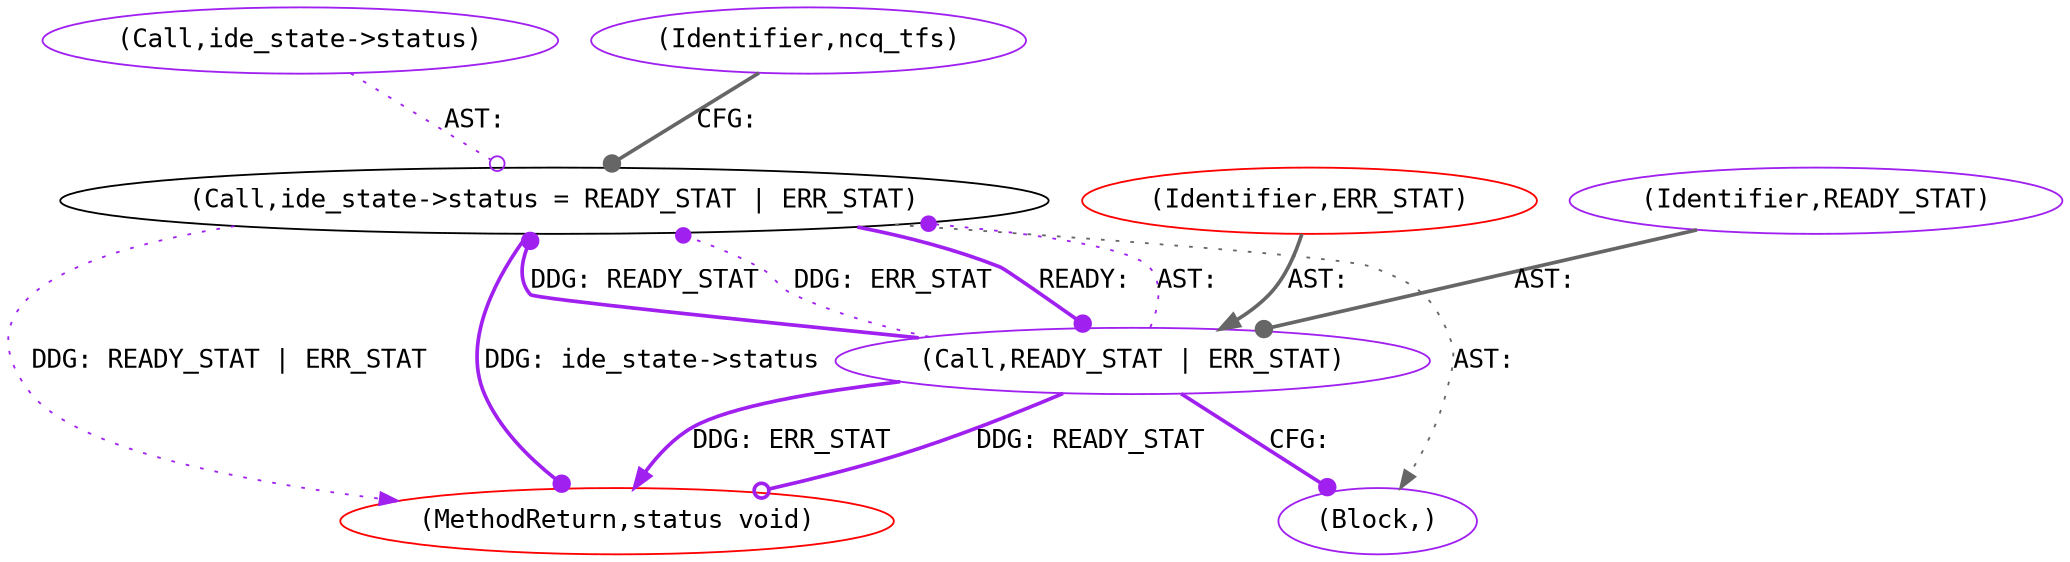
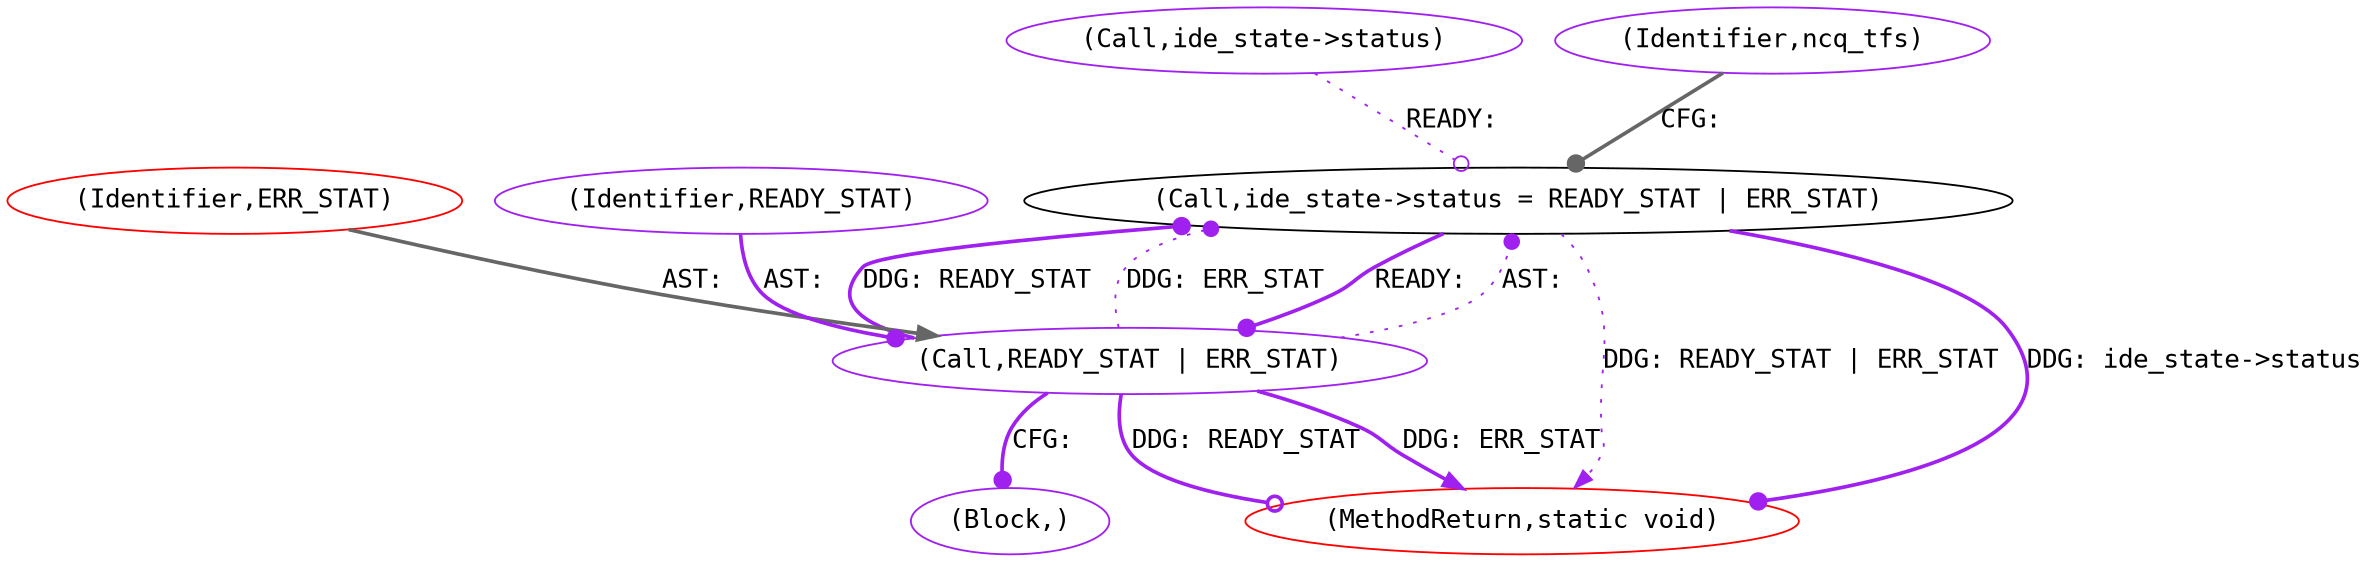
(483, 121) -> (1460, 121)
(1260, 253) -> none
(1484, 279) -> (770, 300)
(617, 521) -> (1522, 521)
